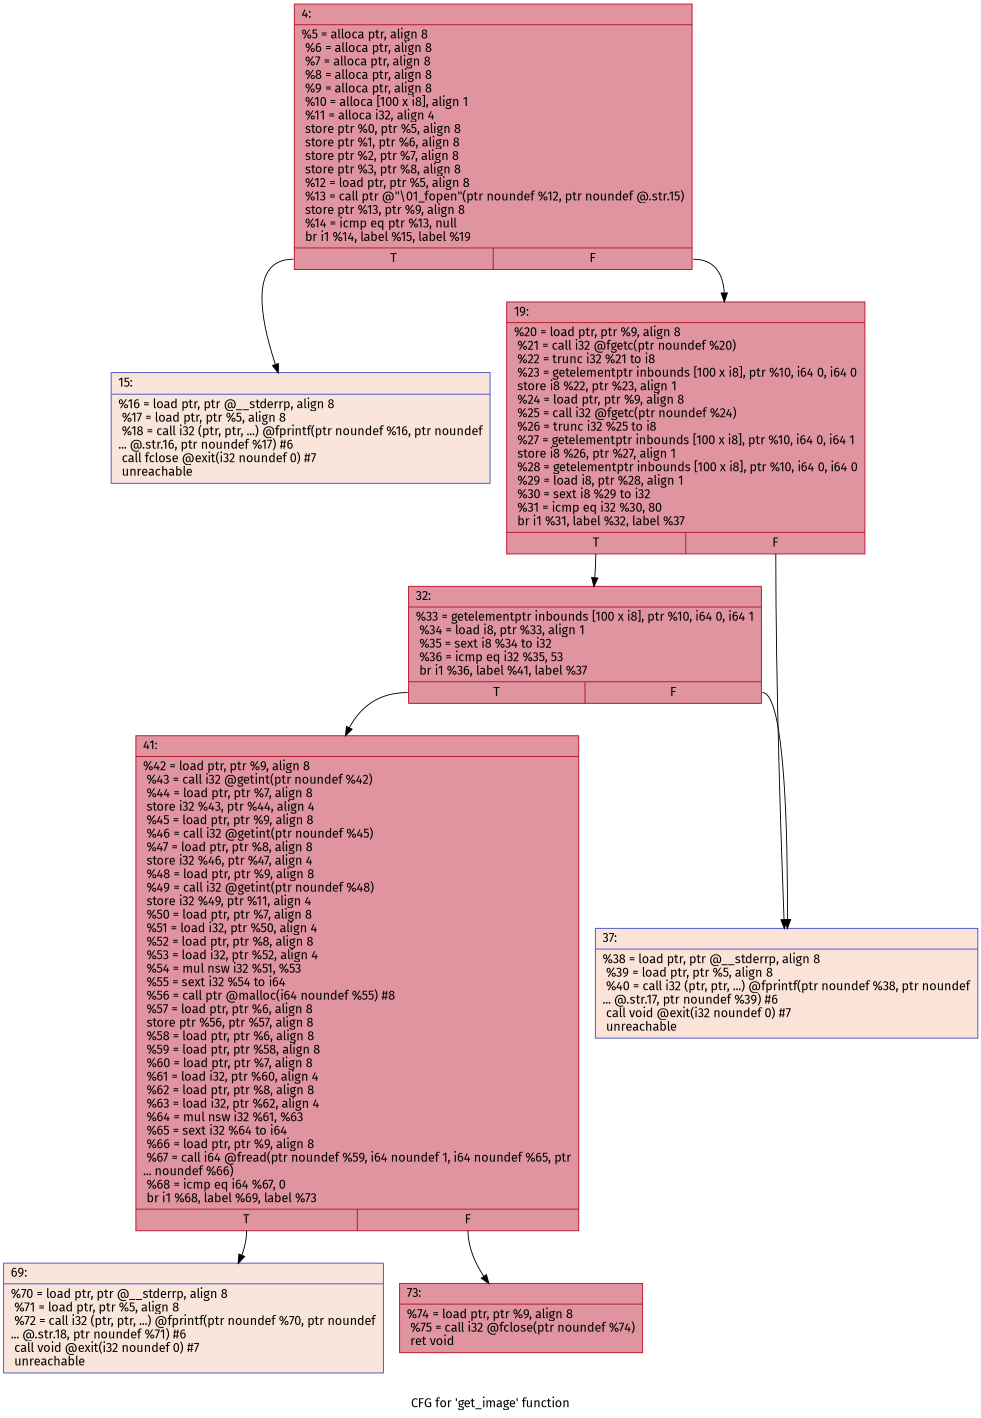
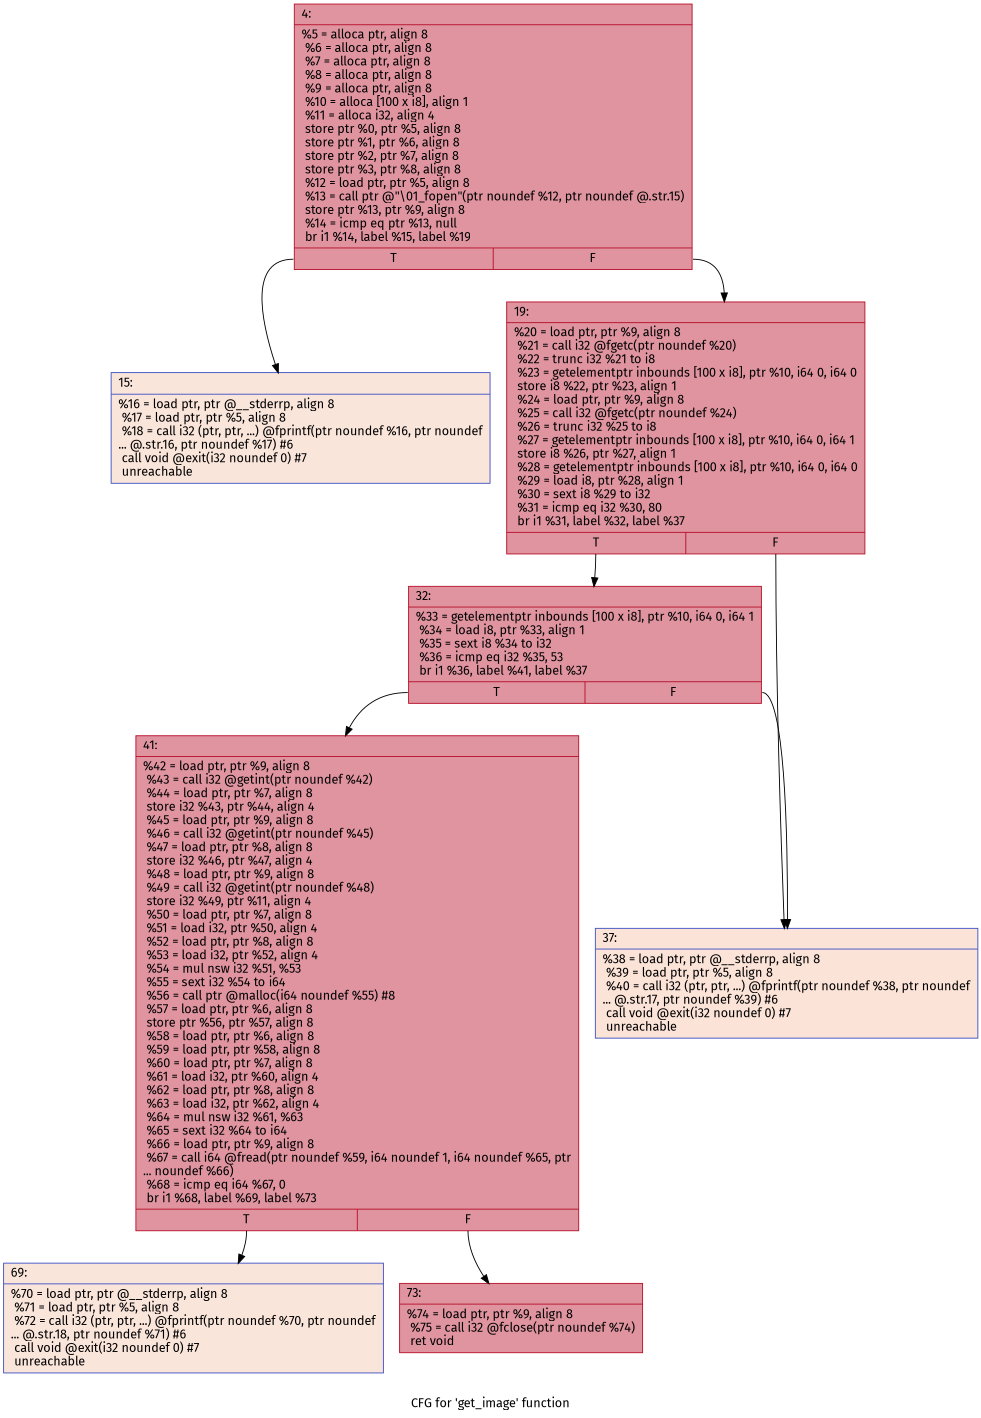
(217, 459) -> (213, 459)
